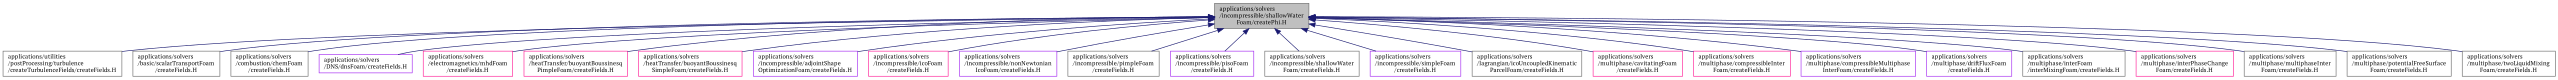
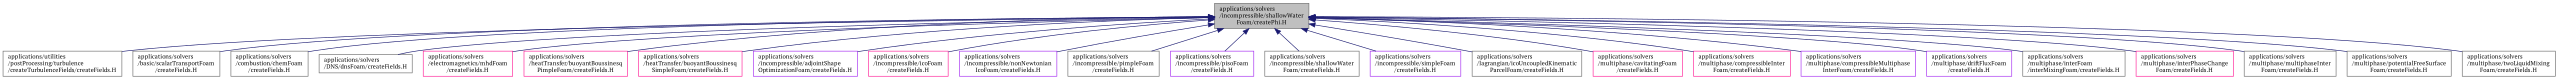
(366, 64) -> (366, 64)
